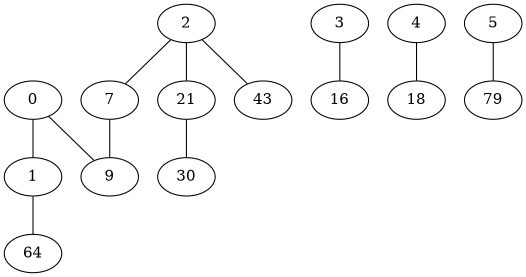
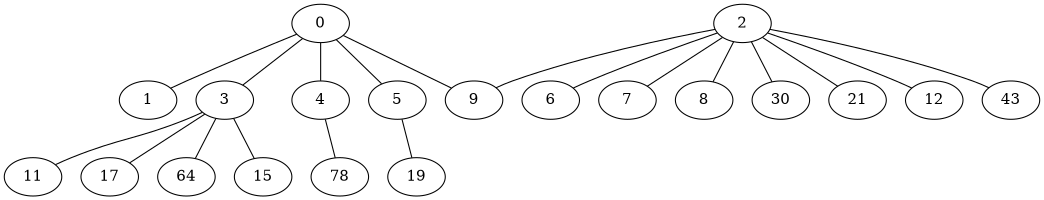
none -> (273, 62)
none -> (321, 62)
none -> (359, 62)
(340, 100) -> (33, 177)
(417, 100) -> (340, 177)
(493, 100) -> (417, 177)
none -> (551, 100)
none -> (704, 100)
none -> (934, 100)
(110, 139) -> (604, 54)
(186, 139) -> (762, 62)
none -> (110, 177)
none -> (263, 177)
(33, 215) -> (206, 139)
